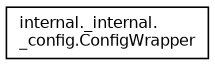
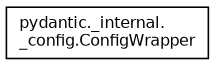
(107, 33) -> (107, 33)
